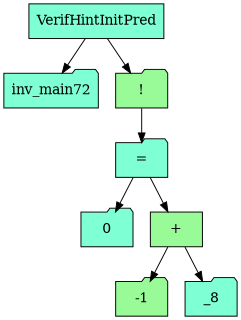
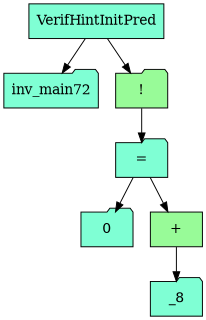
(142, 299) -> none
